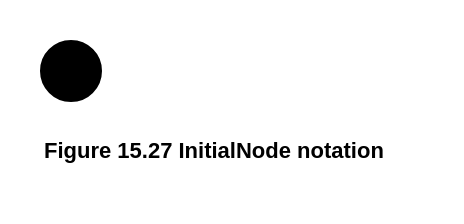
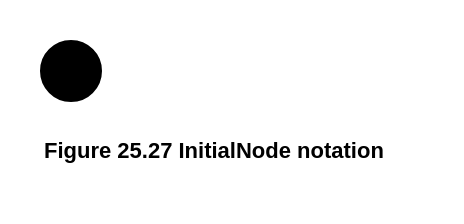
(223, 151) -> (223, 151)
